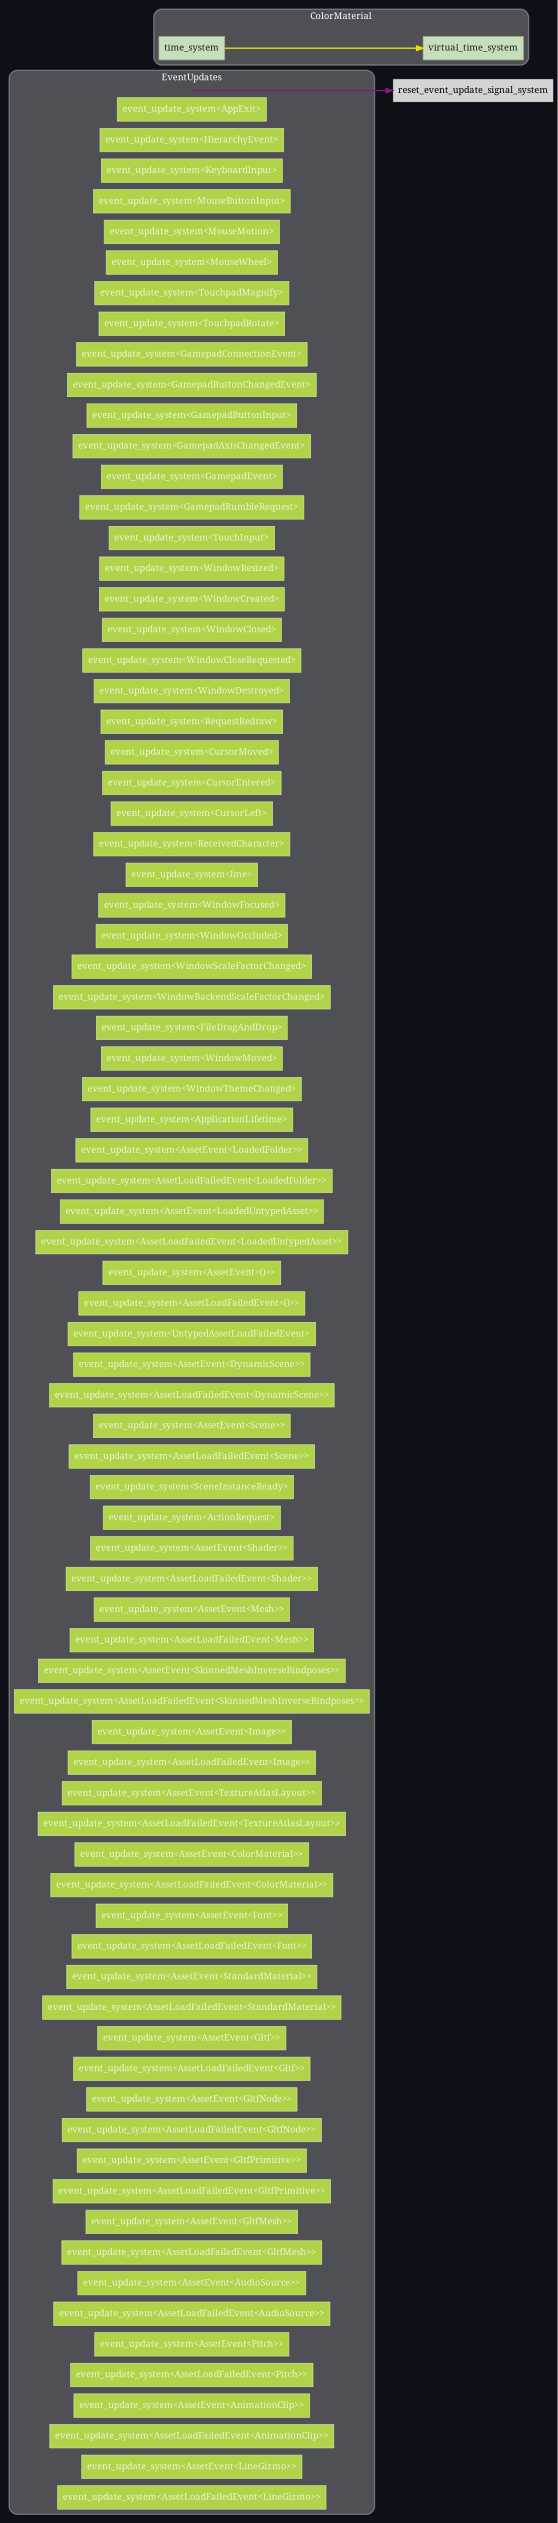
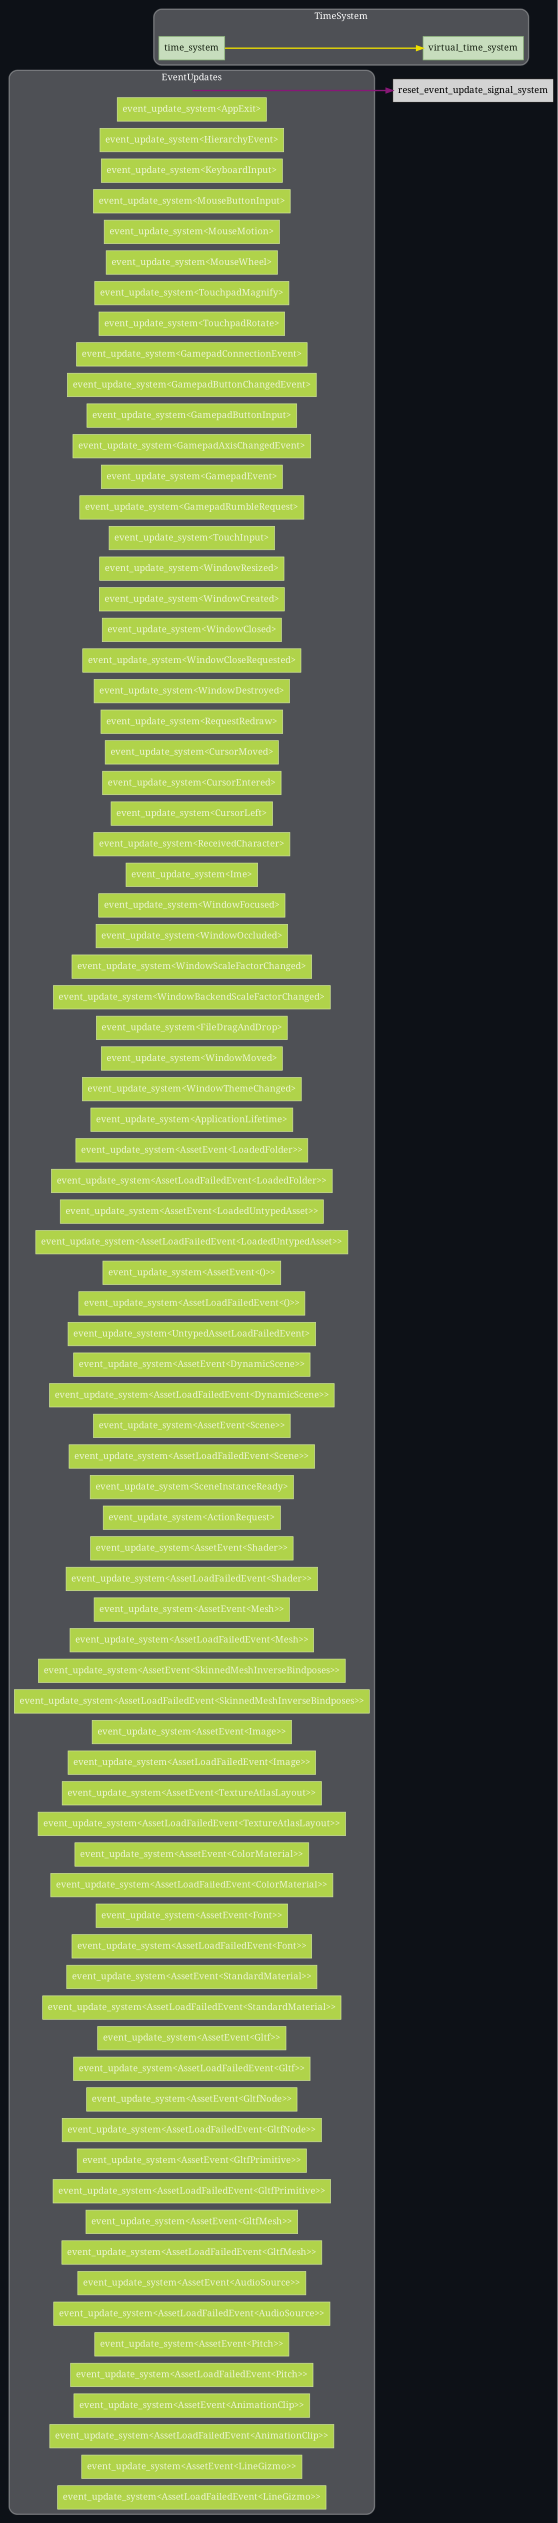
(341, 17) -> (341, 17)
